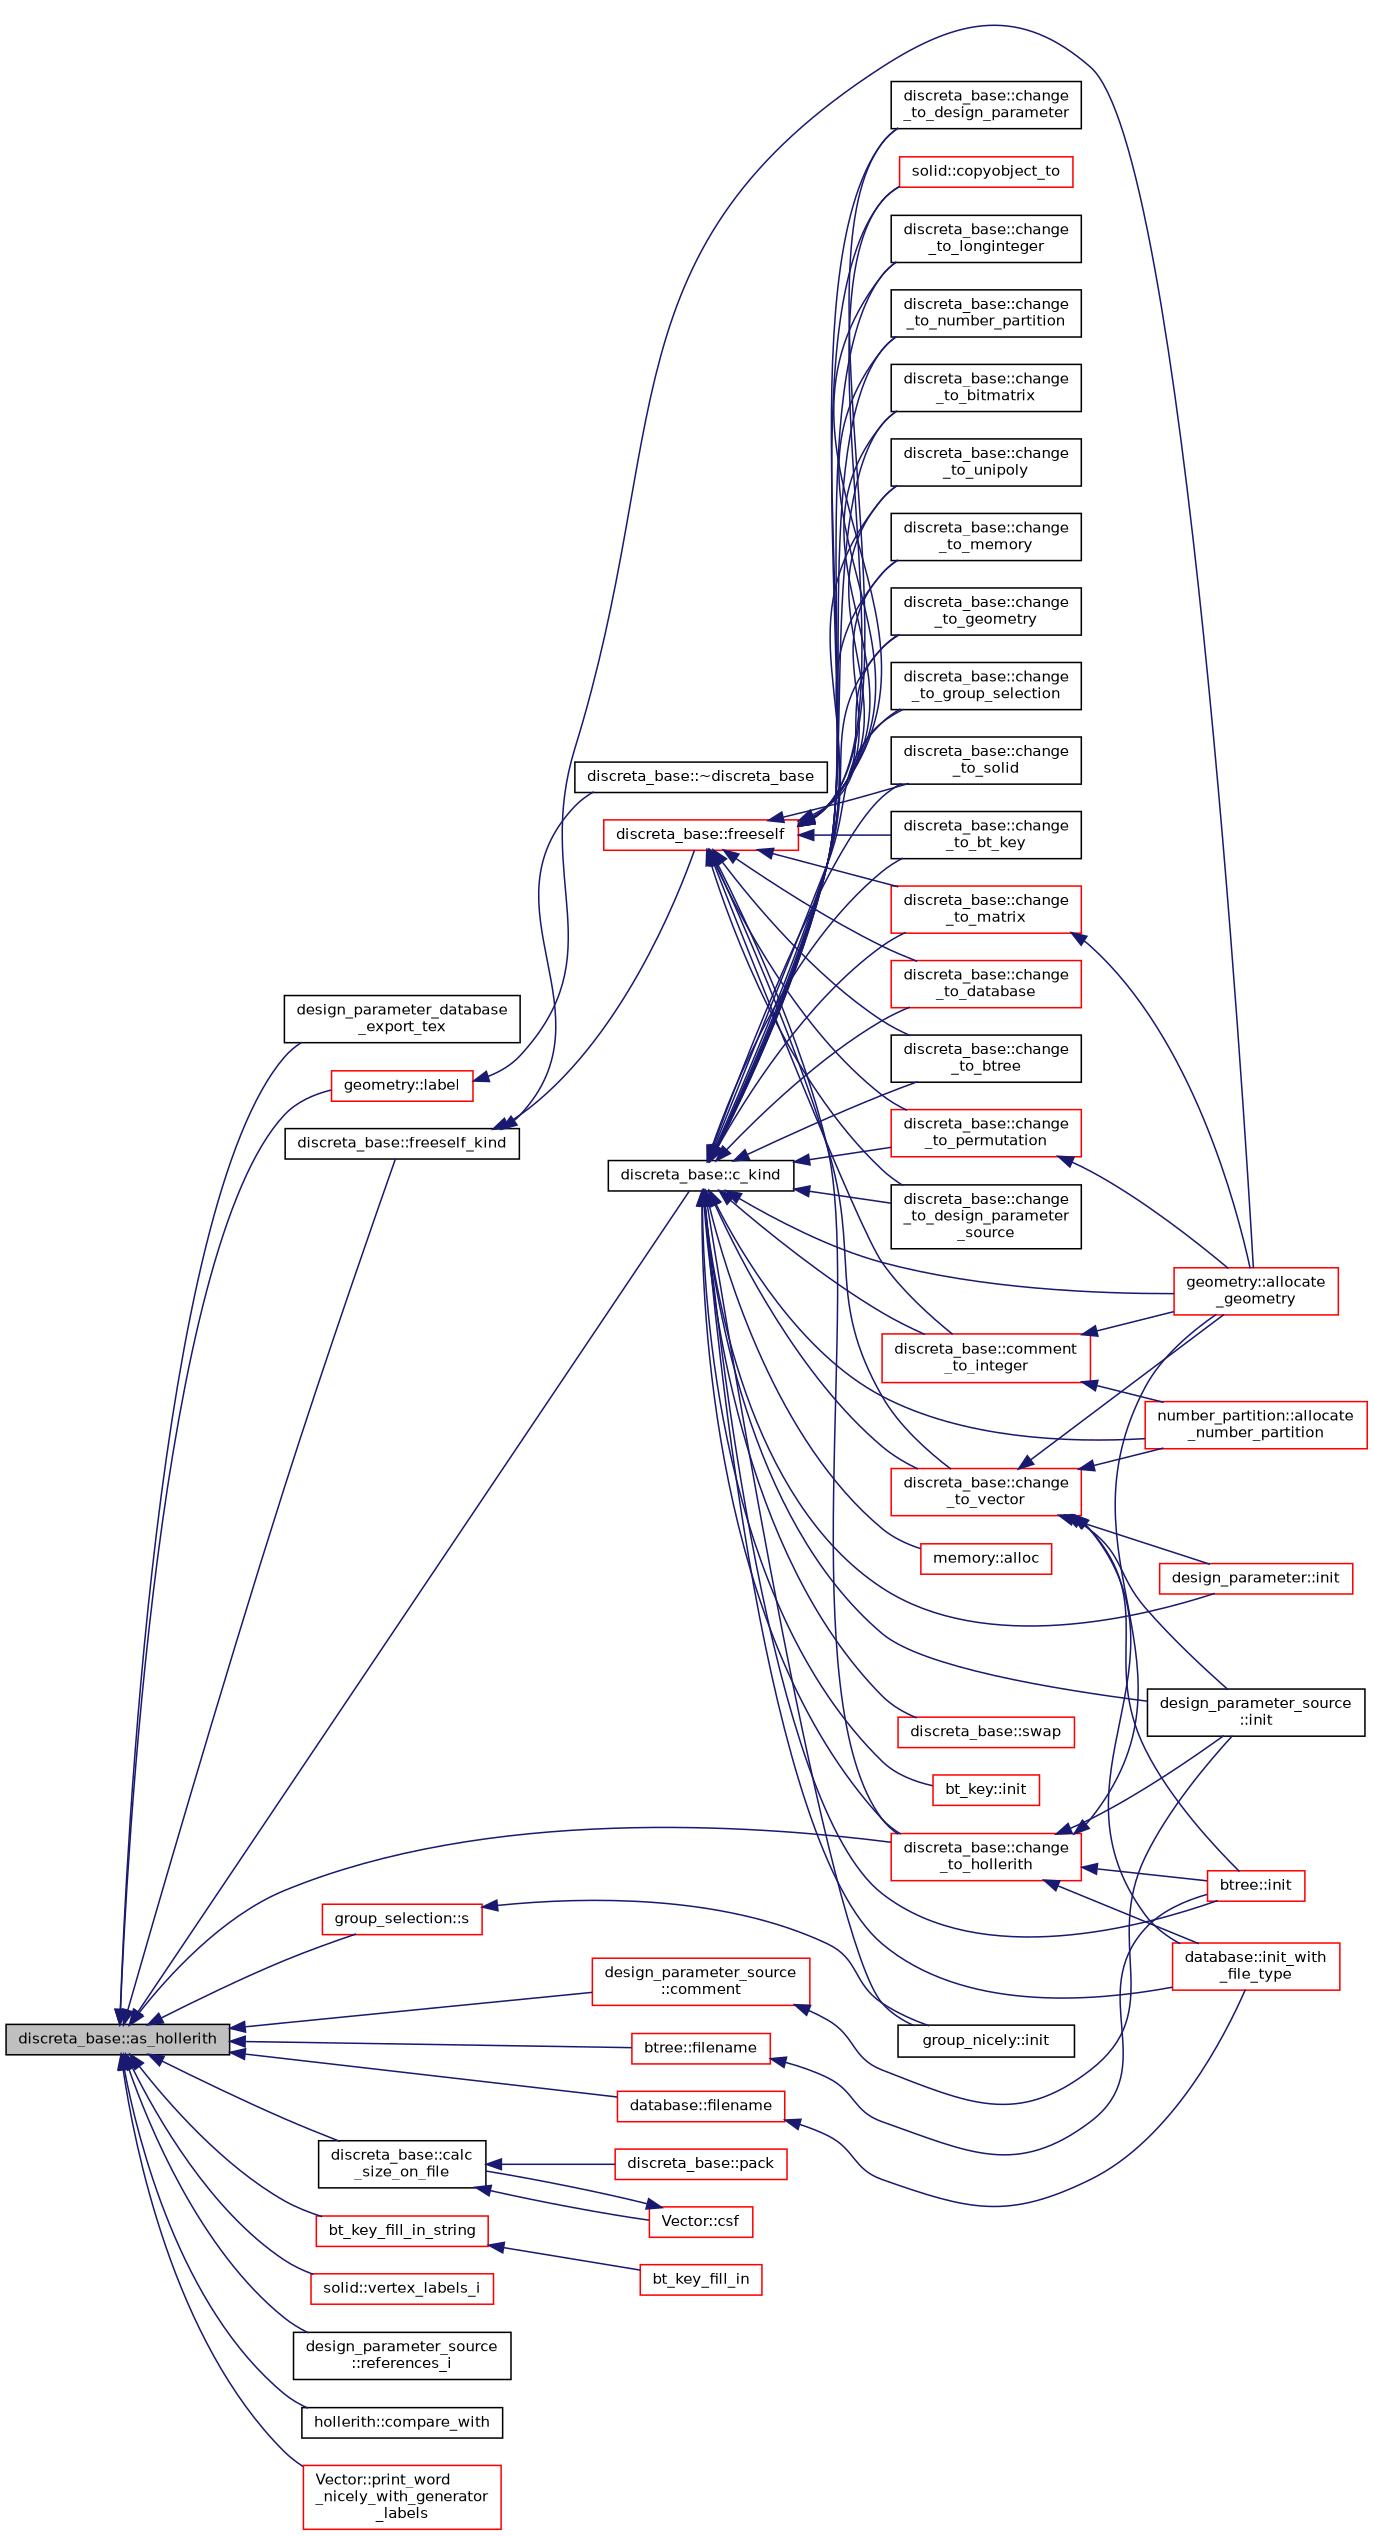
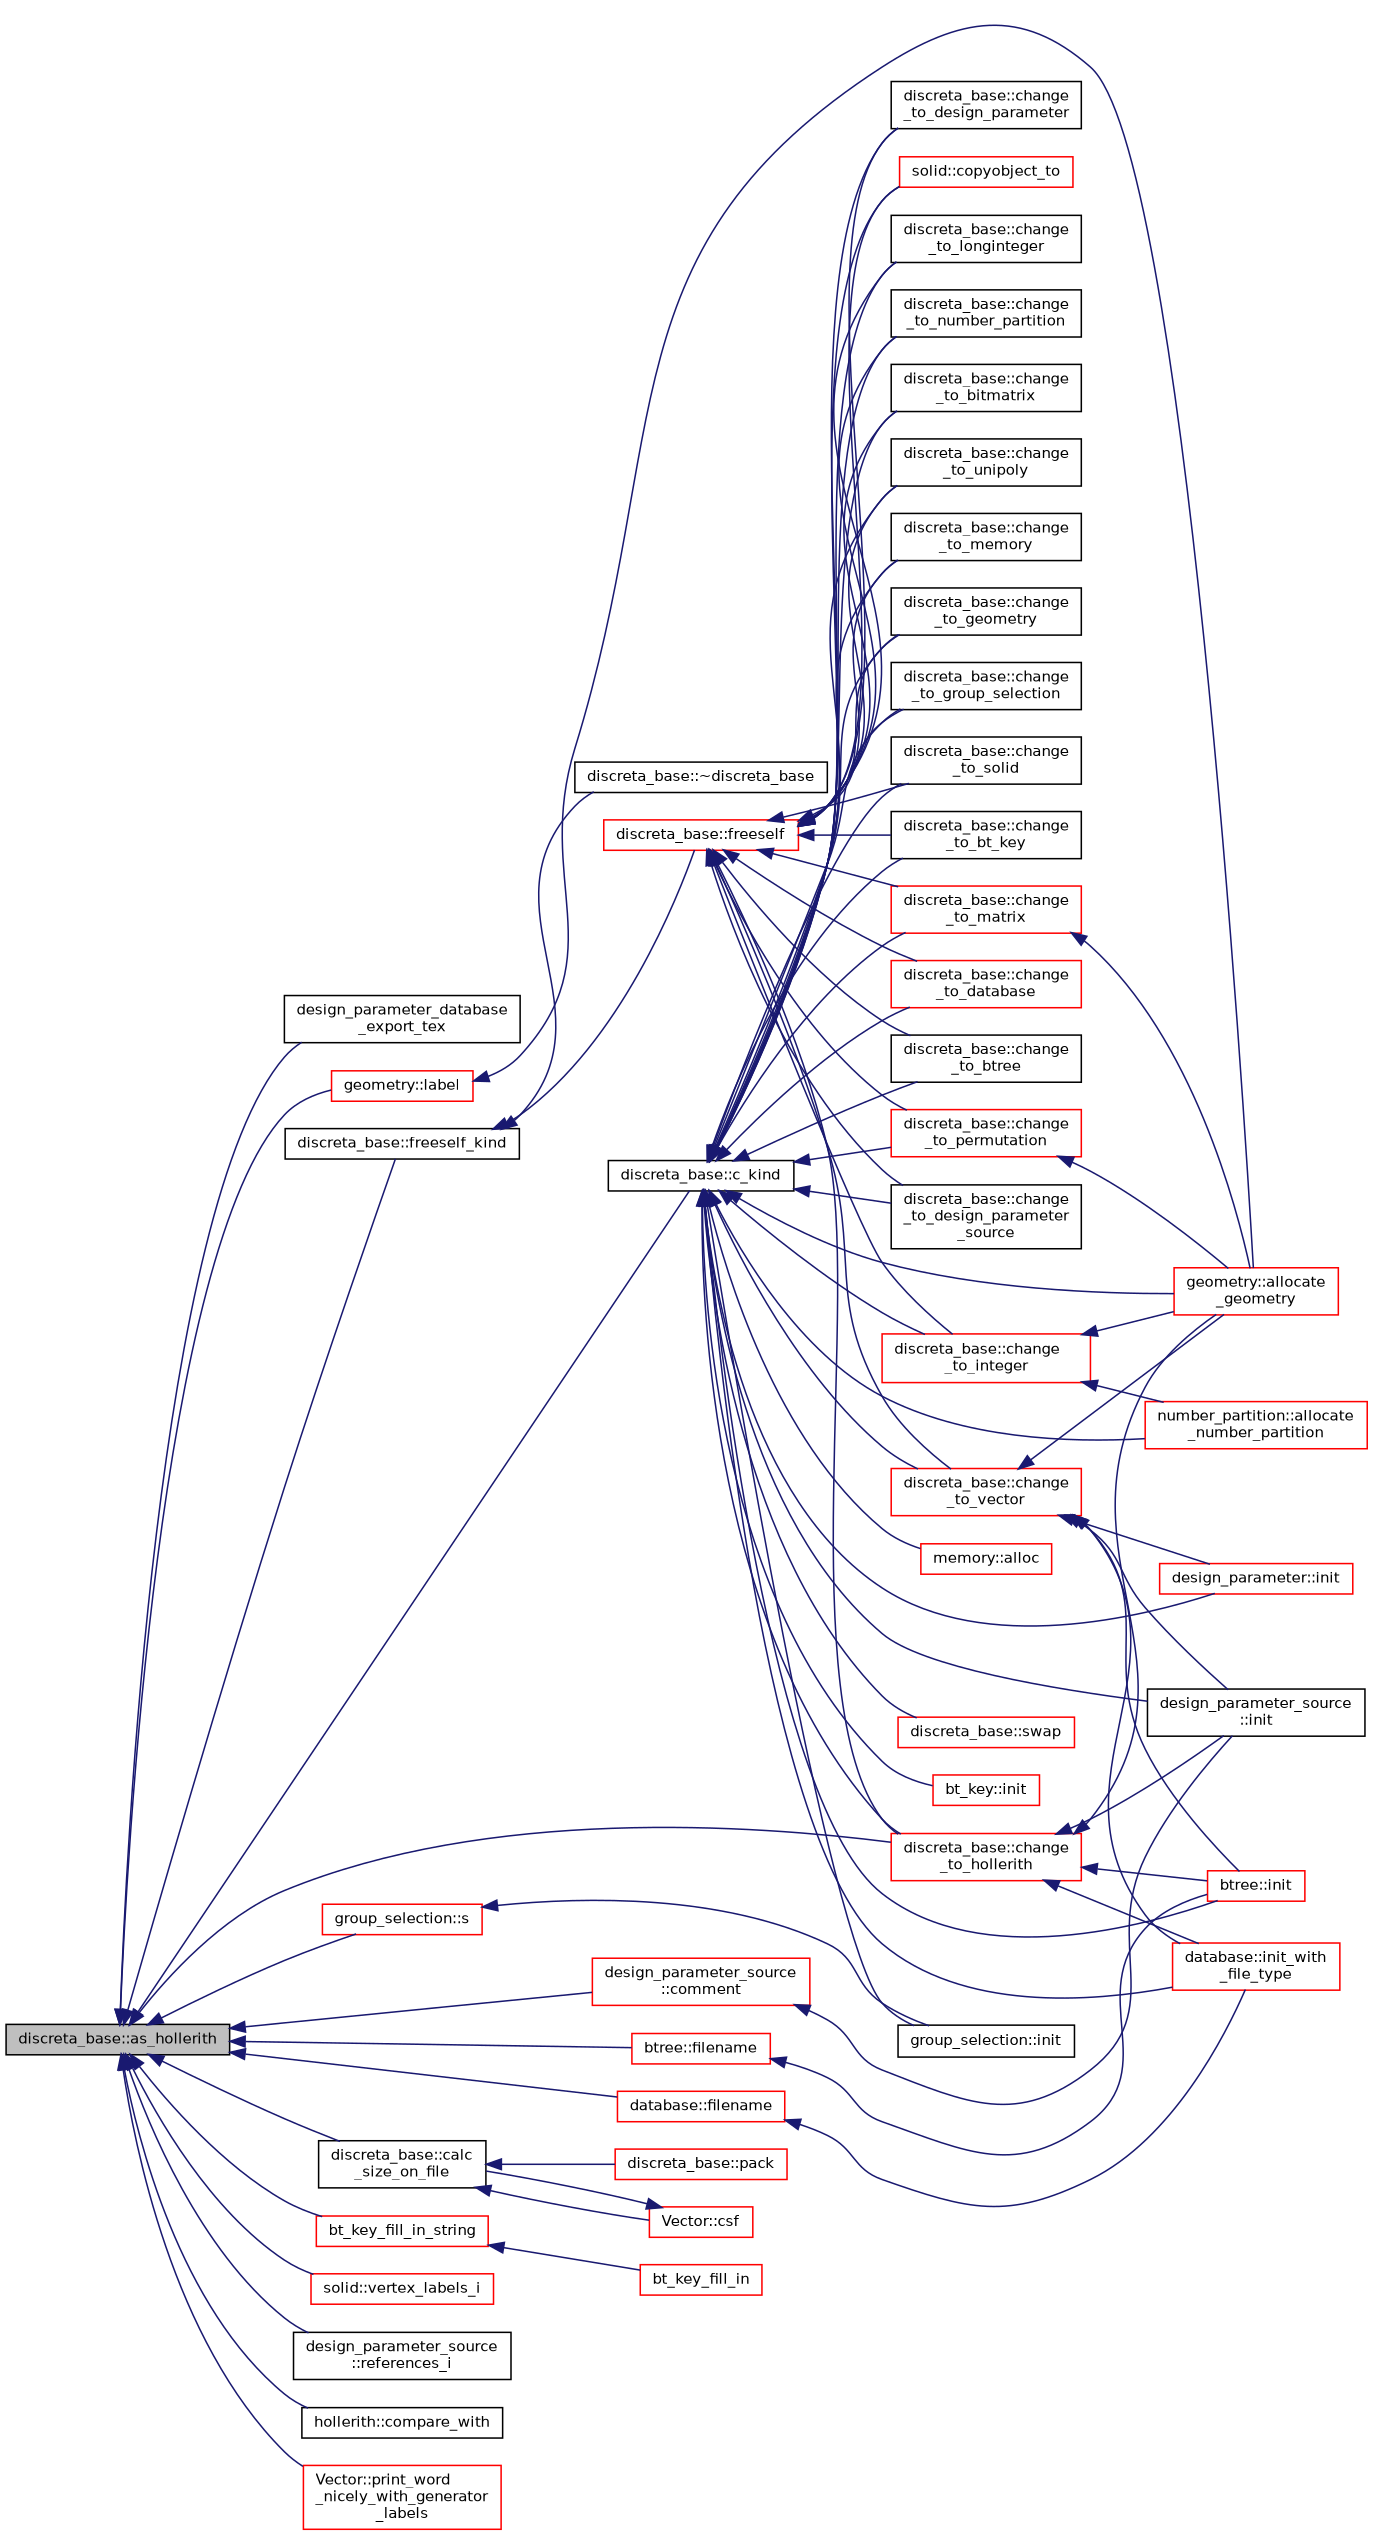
(986, 1358) -> (986, 1358)
(1130, 1456) -> none
(986, 2041) -> (986, 2041)
